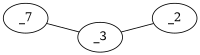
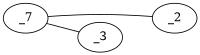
(137, 28) -> (100, 14)
